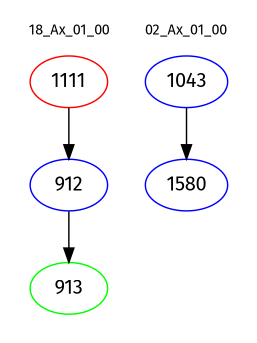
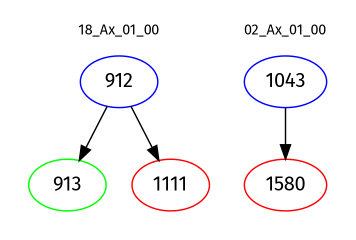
(69, 126) -> (142, 127)
(187, 185) -> (286, 185)
